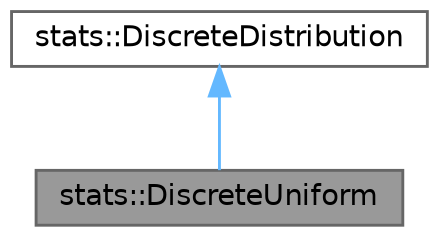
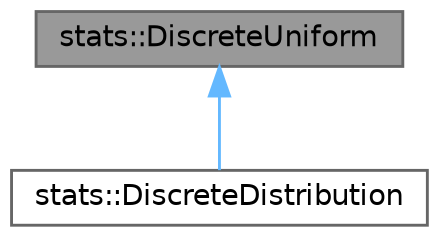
(219, 133) -> (219, 133)
